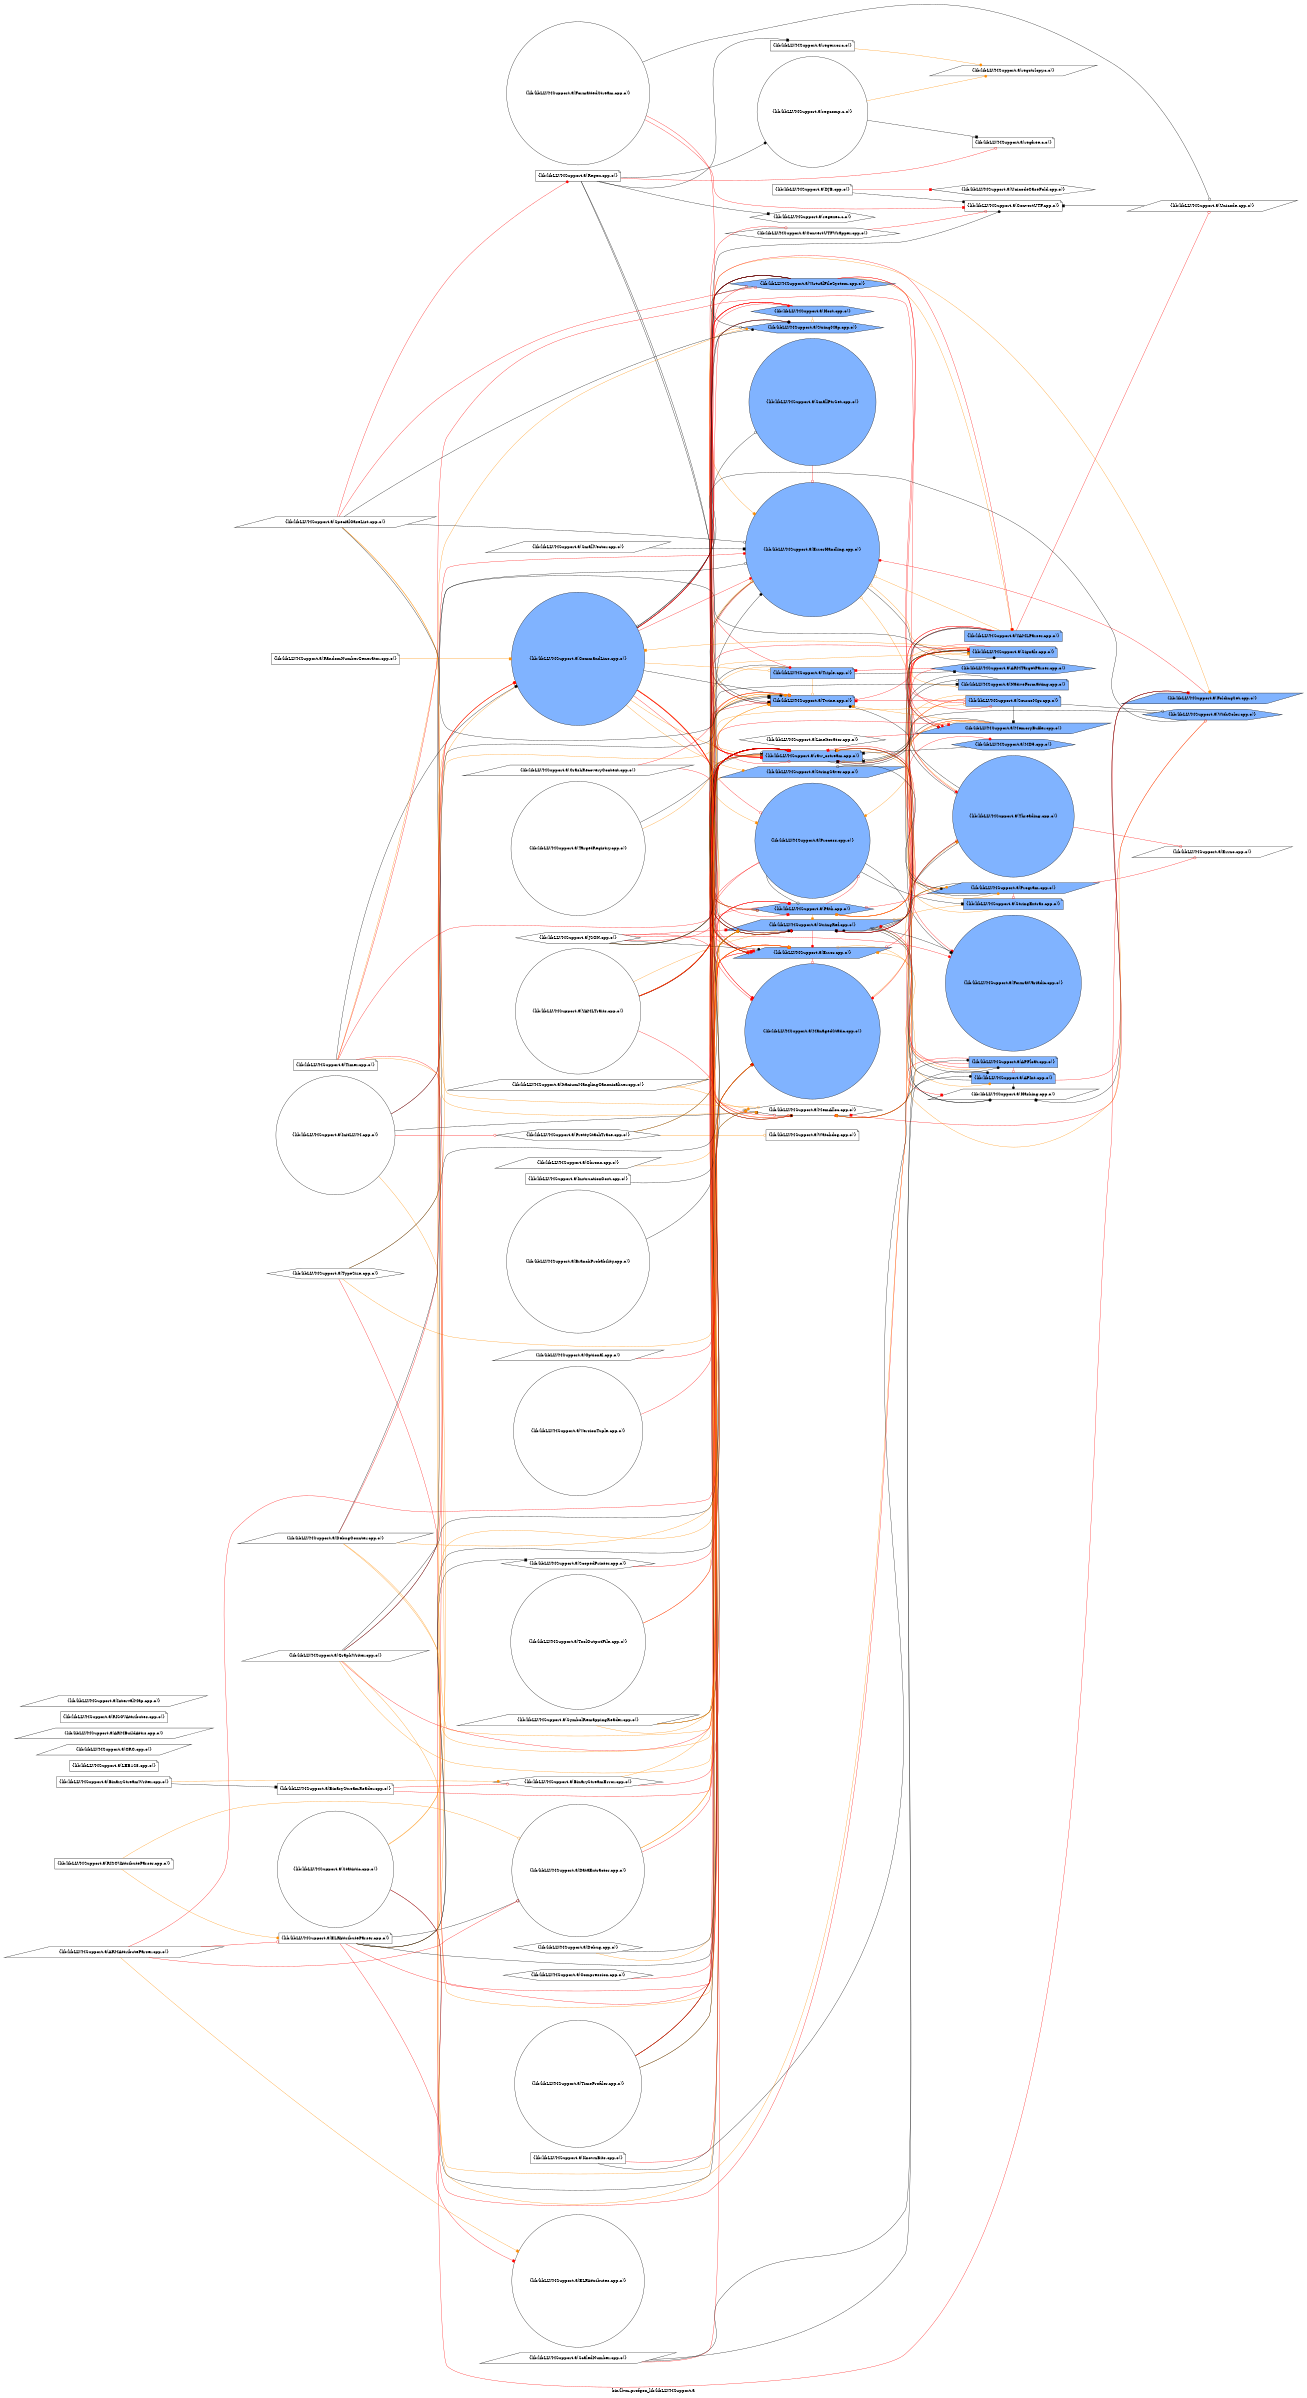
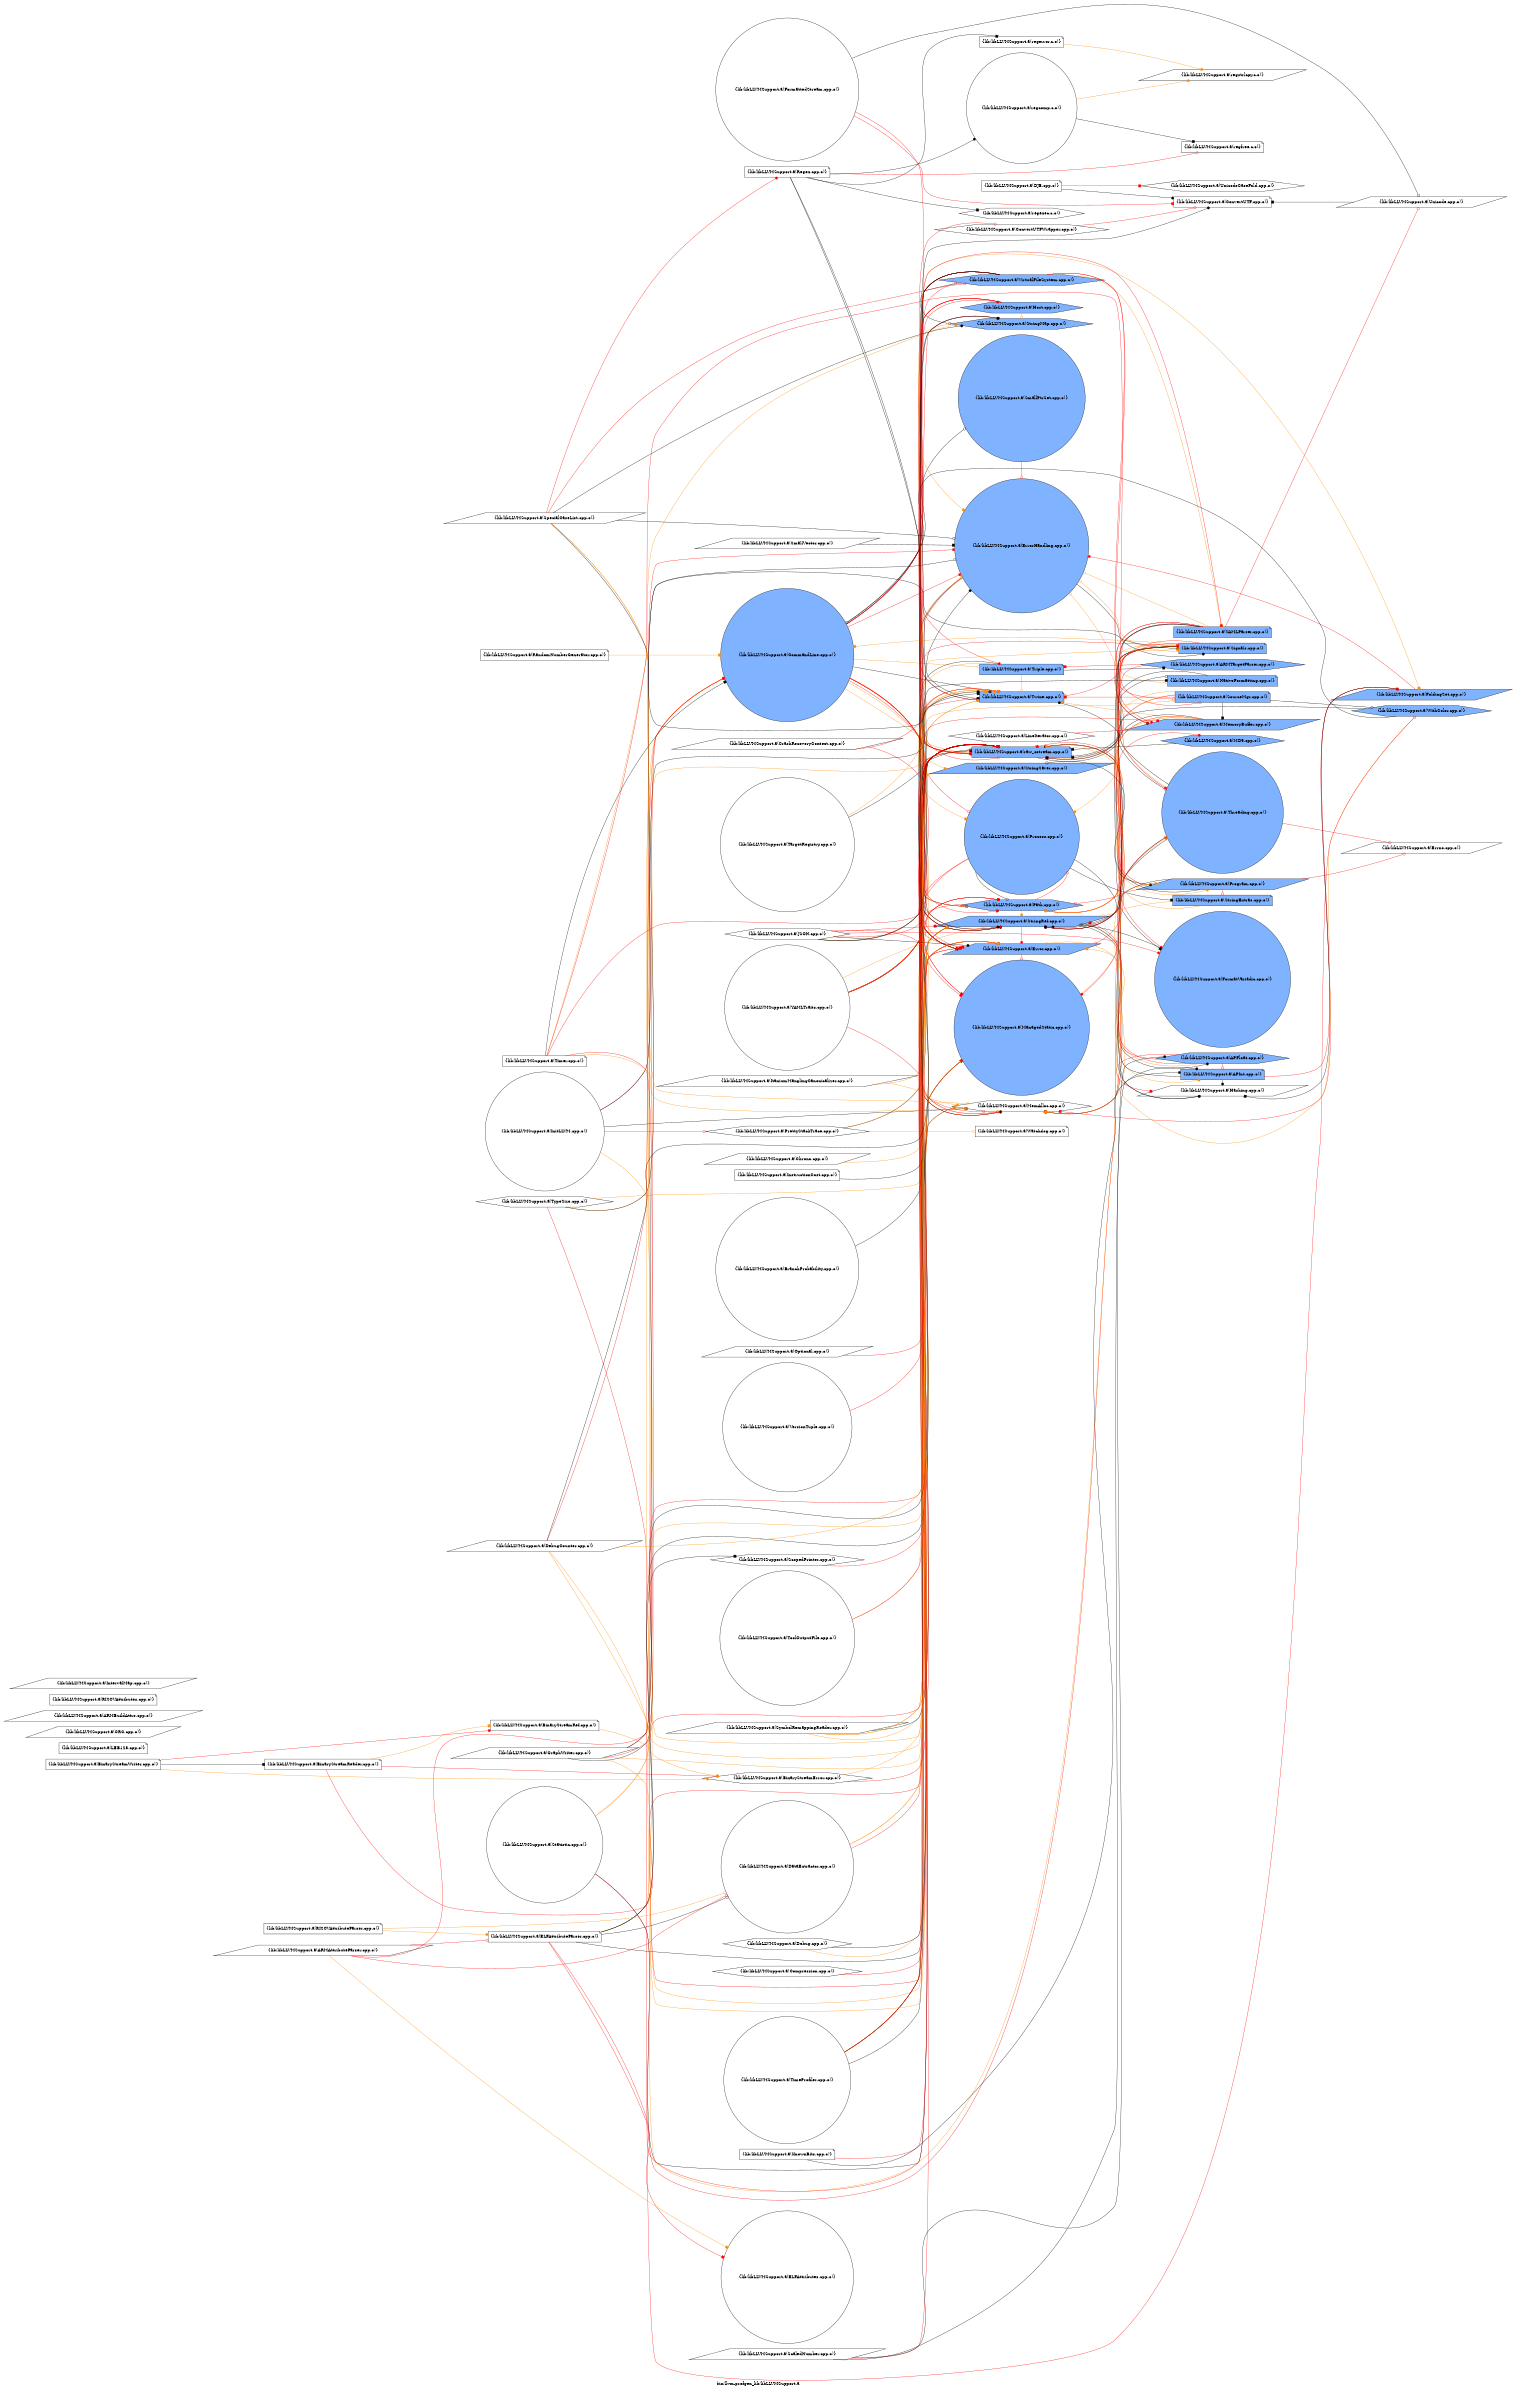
(709, 843) -> (921, 868)
(1013, 1062) -> (1223, 1058)
none -> (545, 1725)
